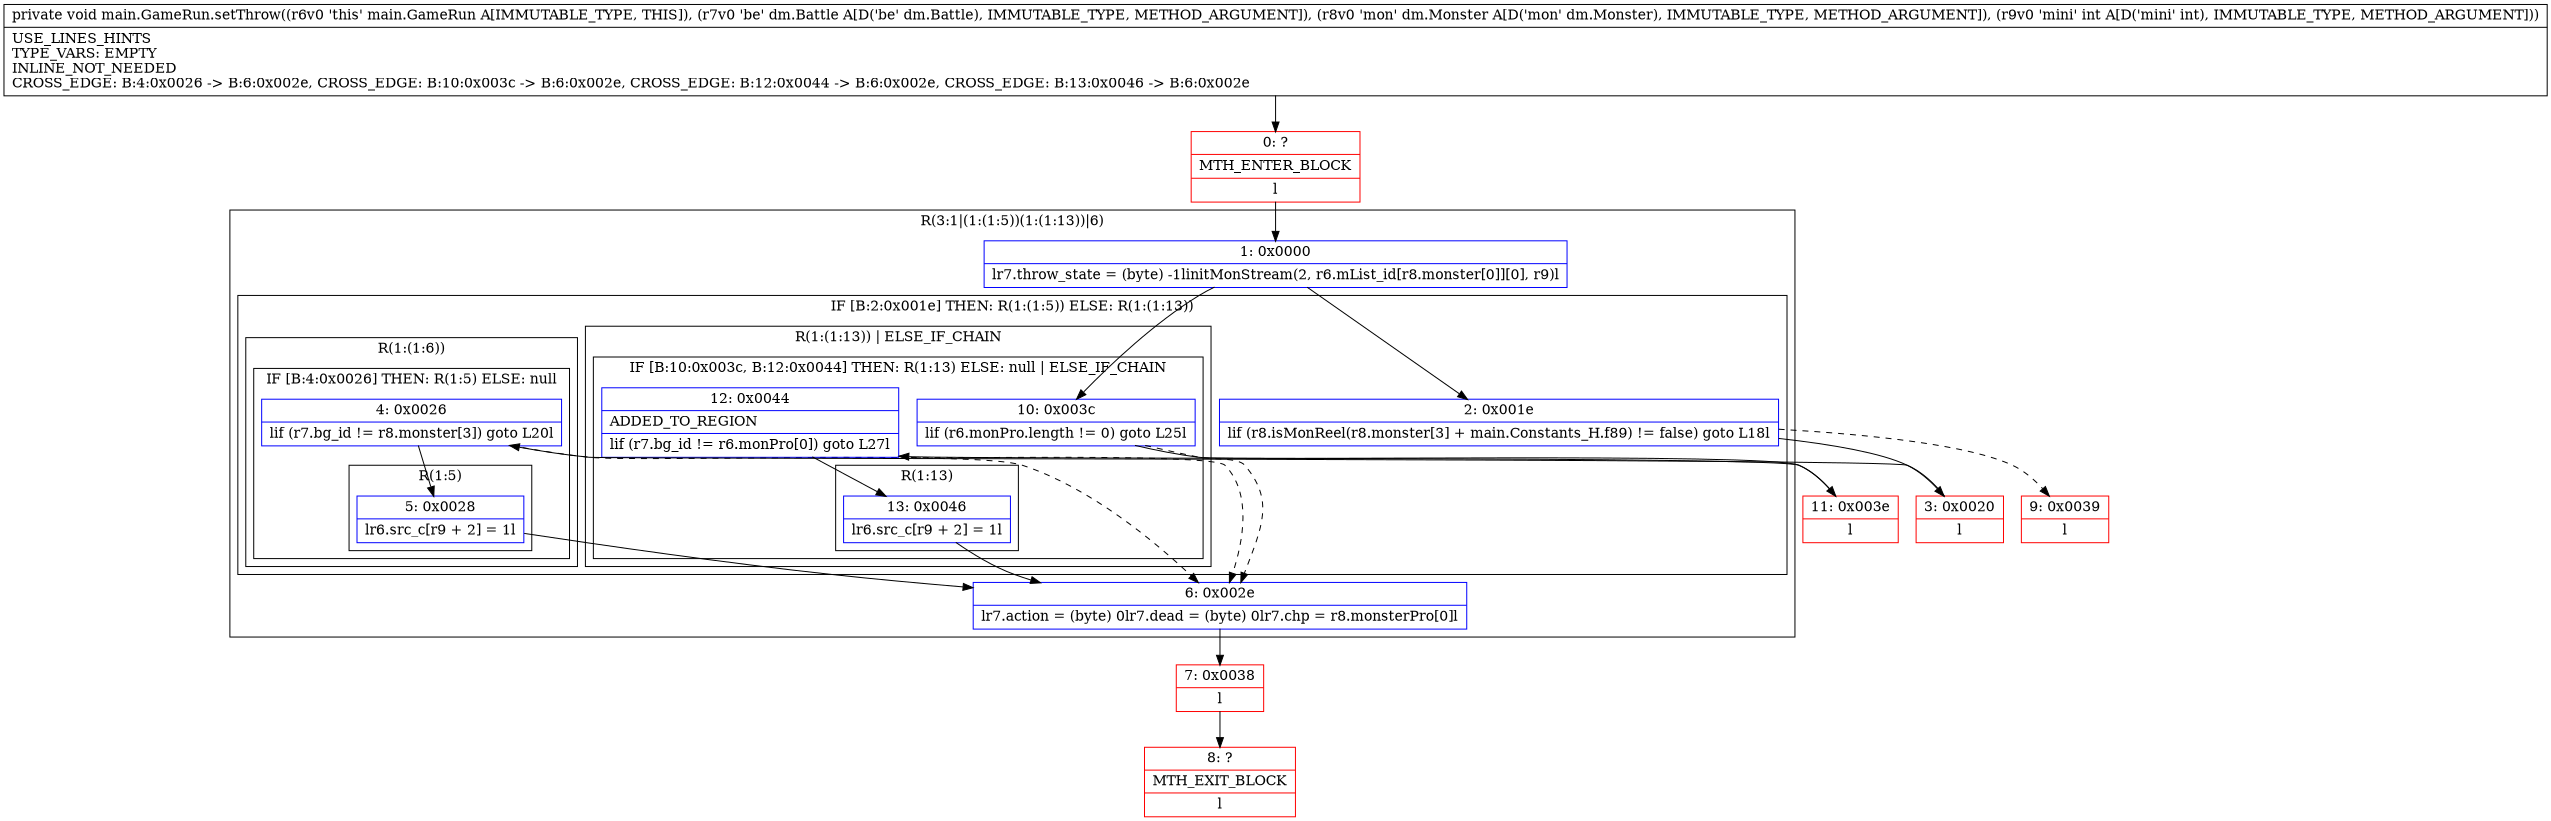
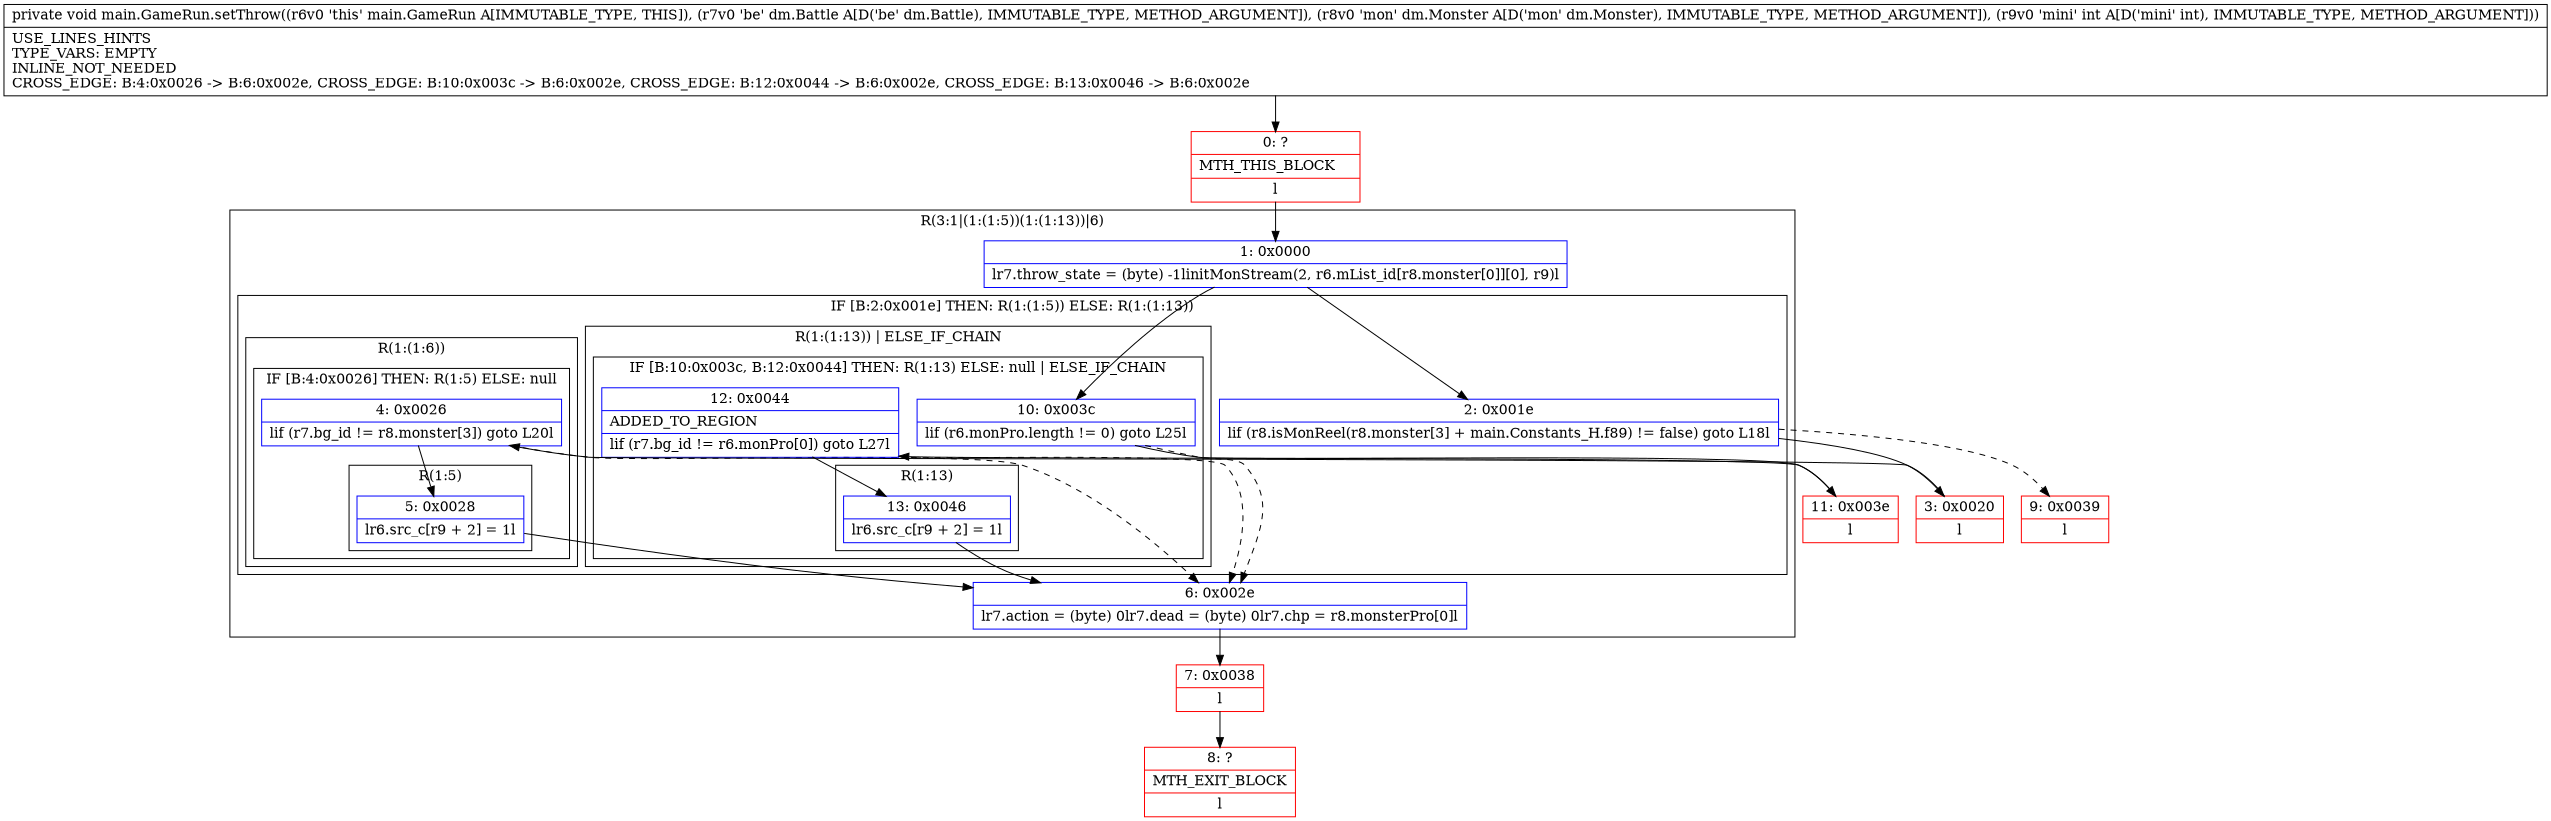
(1276, 166) -> (1267, 166)
